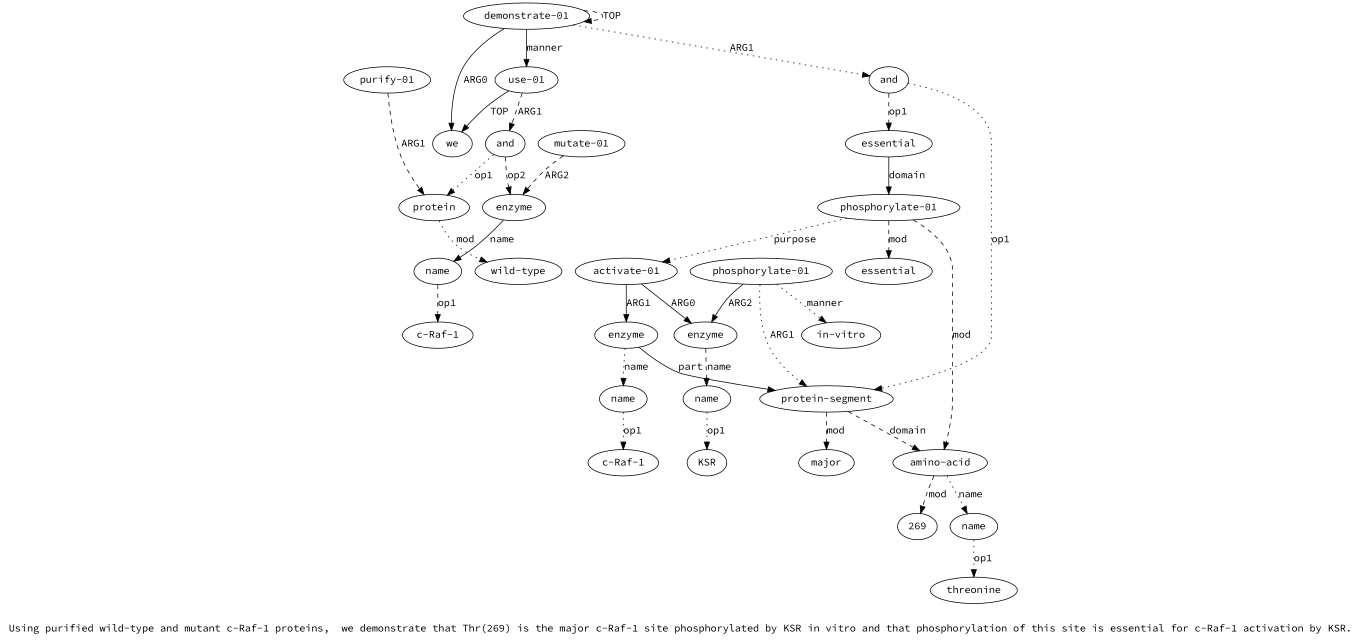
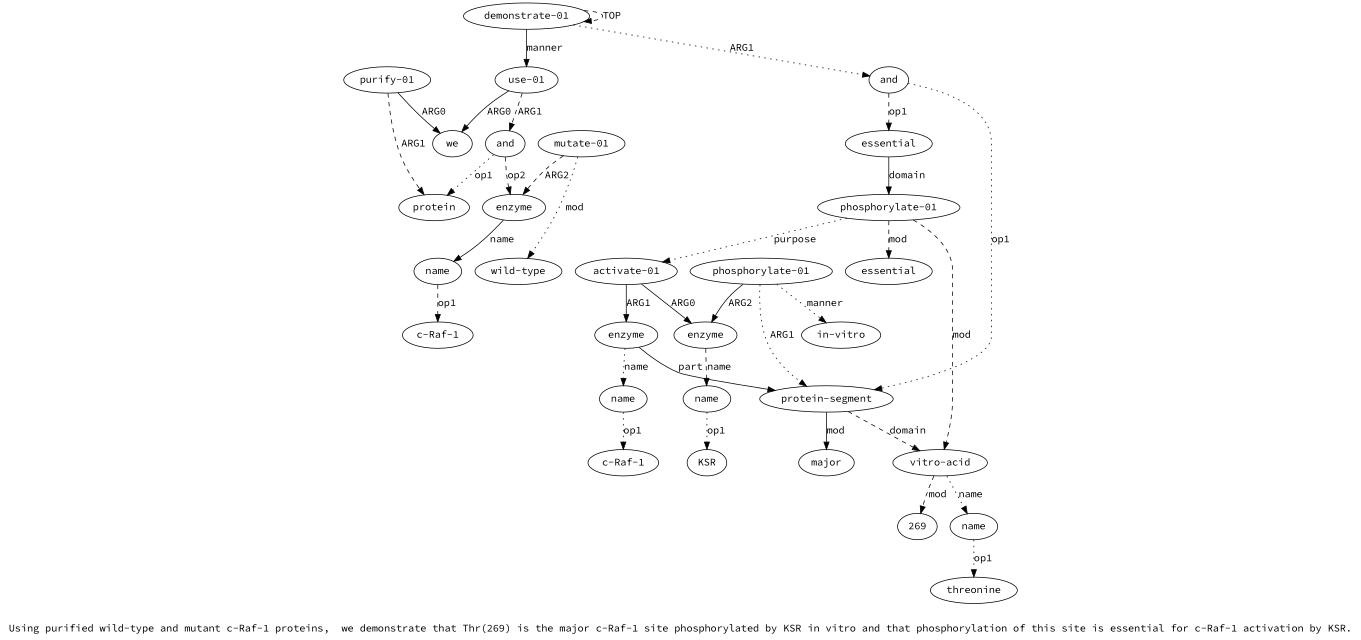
(463, 68) -> (416, 111)
(499, 112) -> (499, 112)
(456, 244) -> (559, 207)
(826, 427) -> (826, 427)
(940, 463) -> (940, 463)
